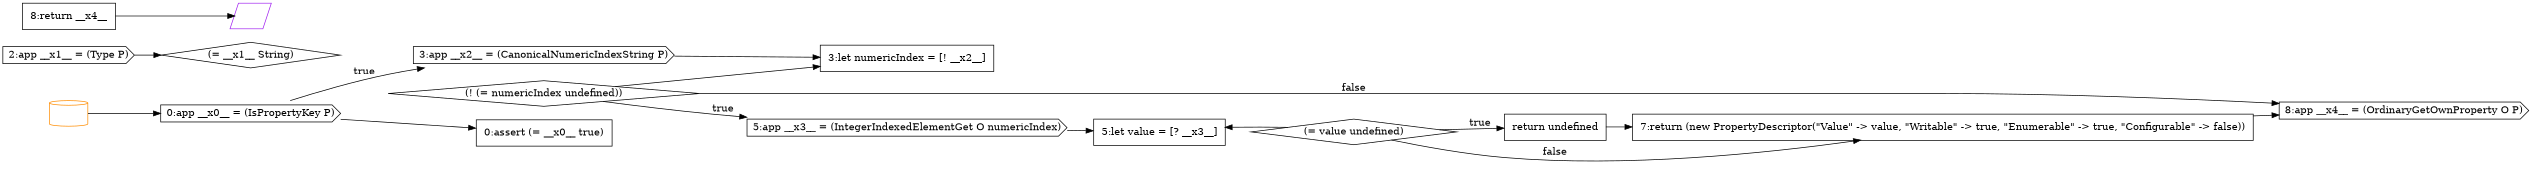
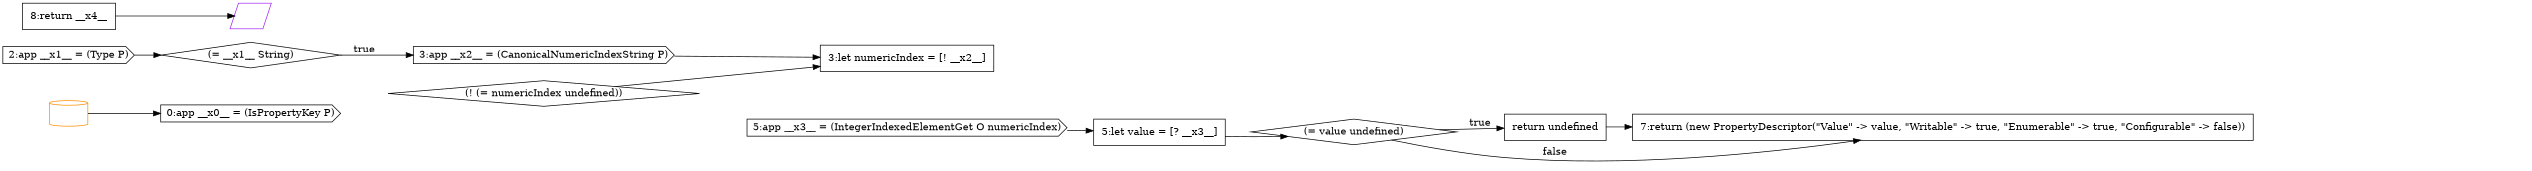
(353, 82) -> (373, 55)
(671, 110) -> none
(2404, 111) -> none
(1260, 127) -> (1253, 137)
(544, 133) -> none
